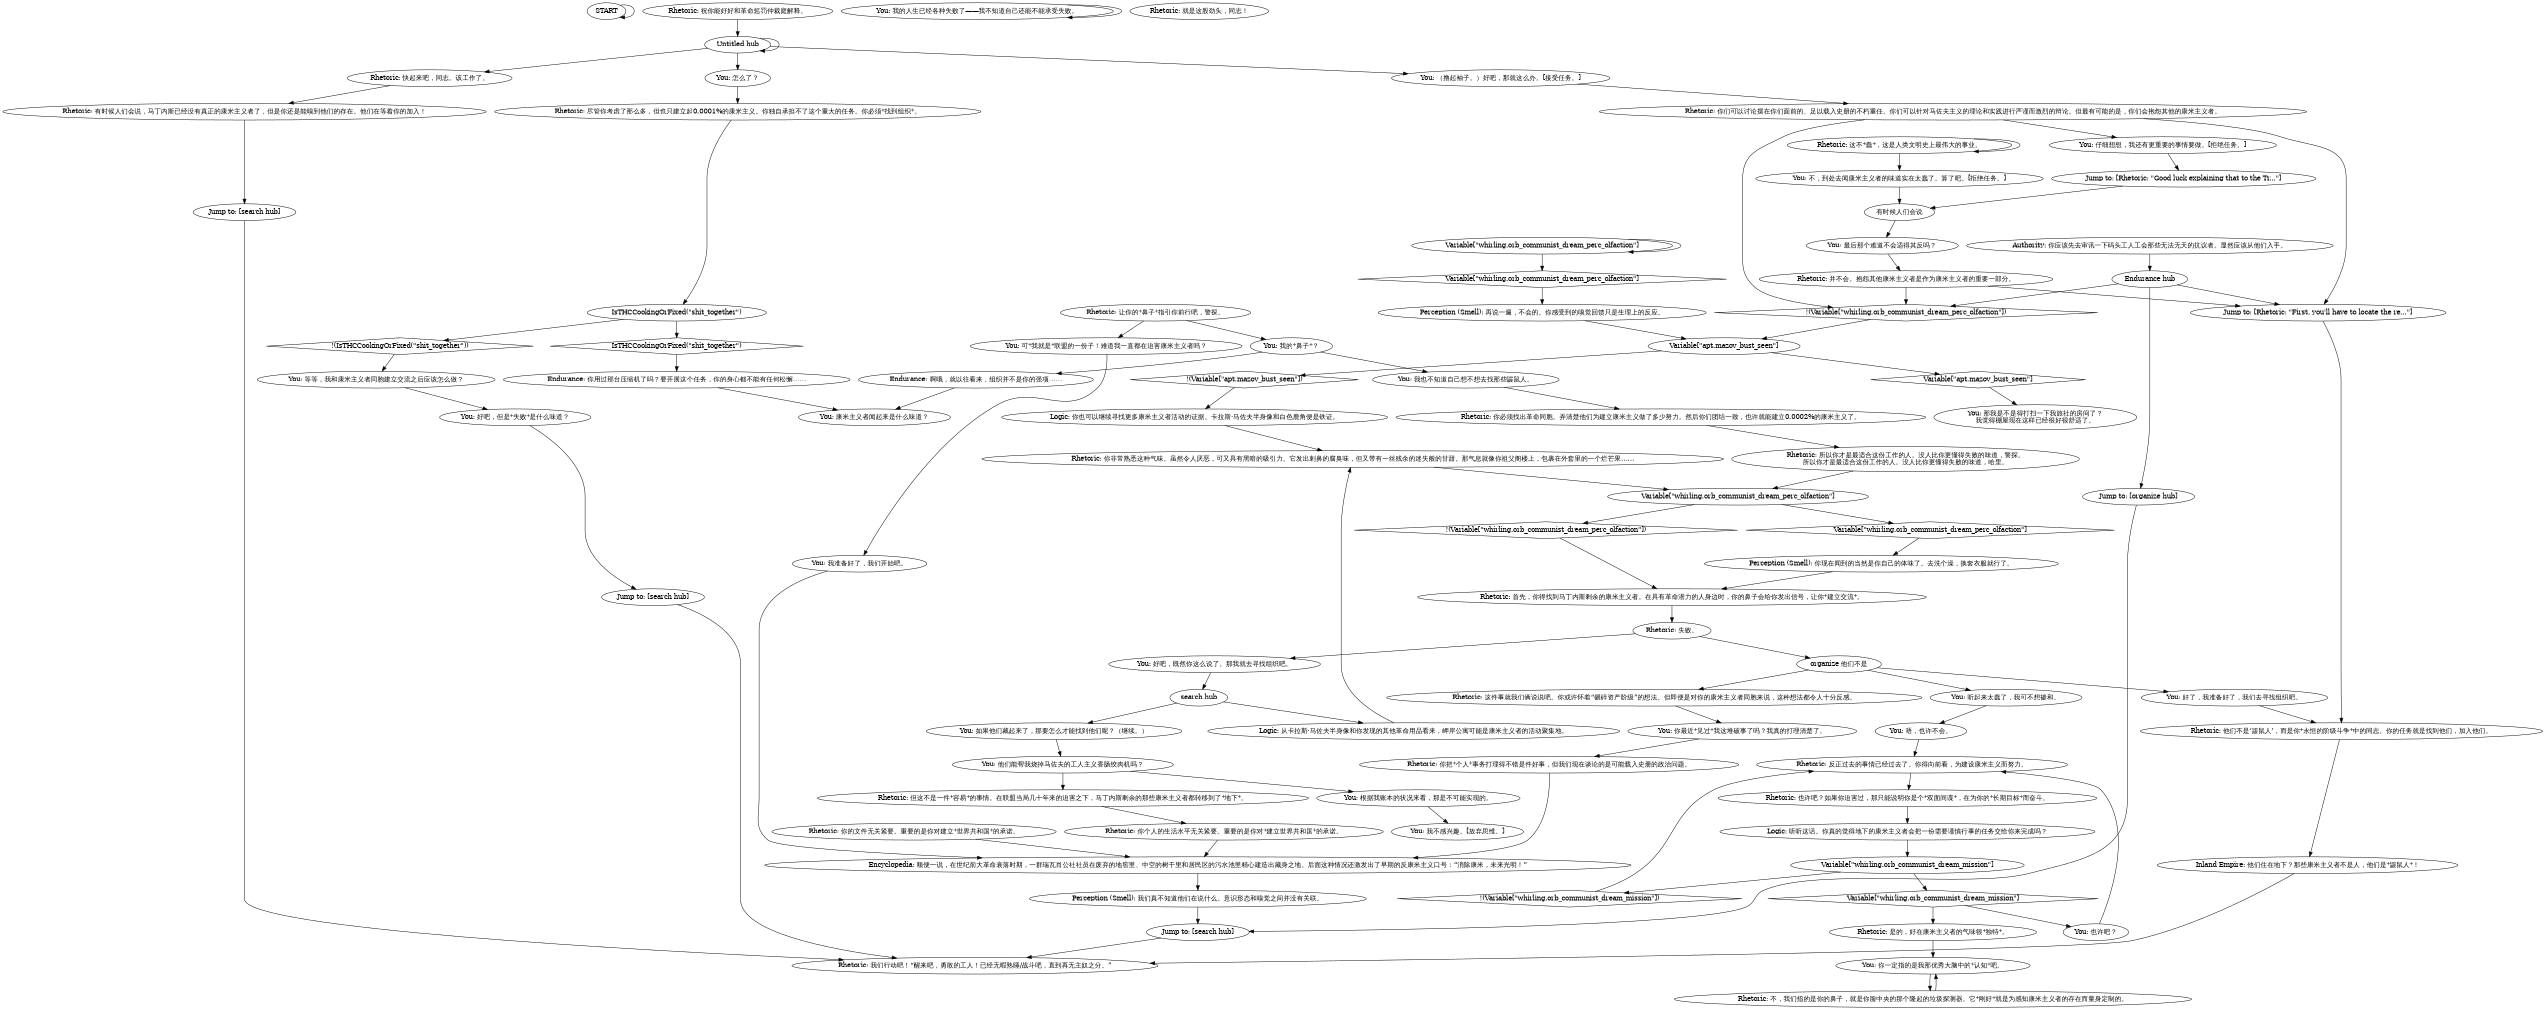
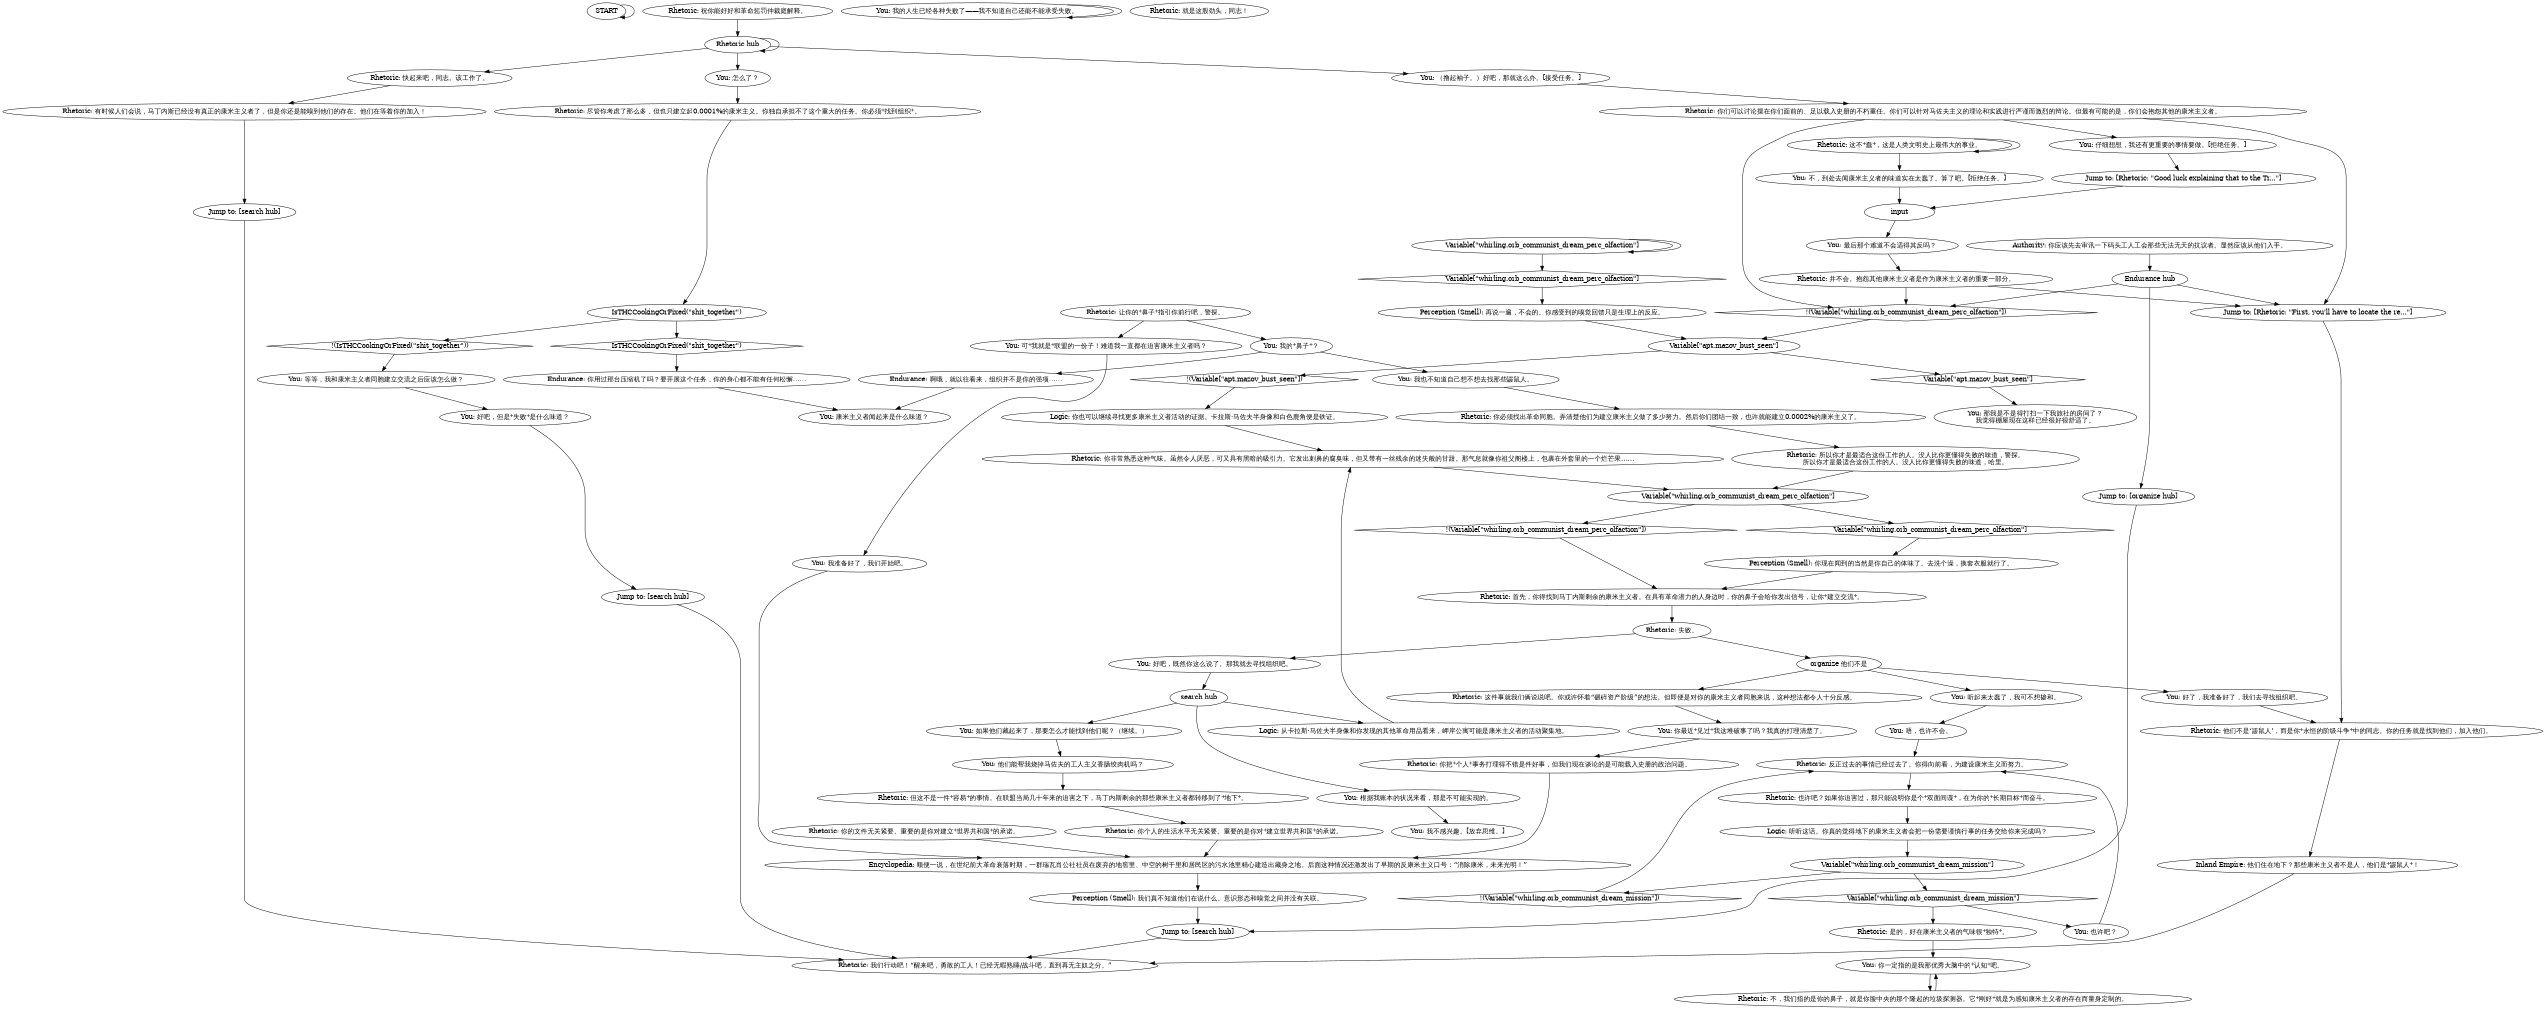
(738, 45) -> (738, 45)
(1899, 212) -> (1899, 212)
(1240, 781) -> (1264, 769)
